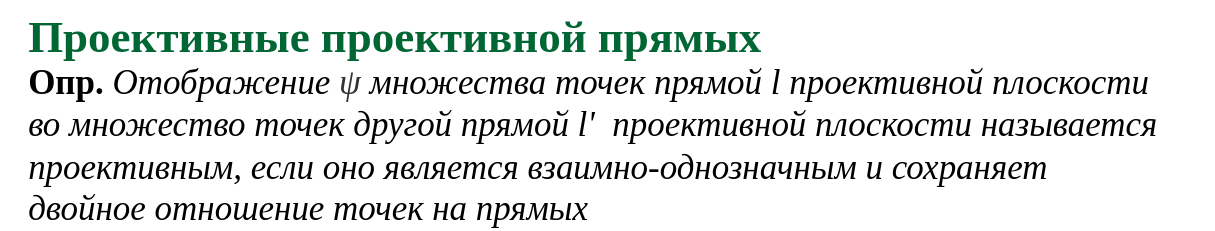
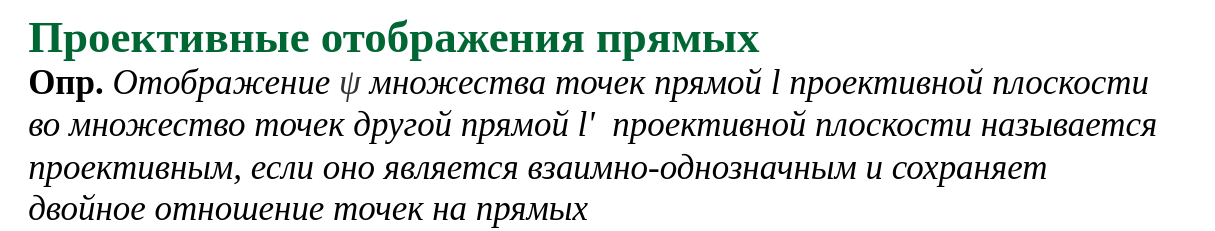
(150, 38) -> (150, 38)
